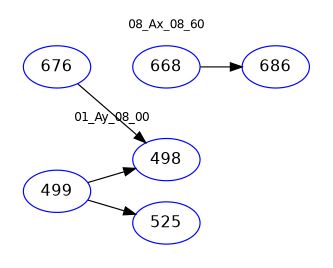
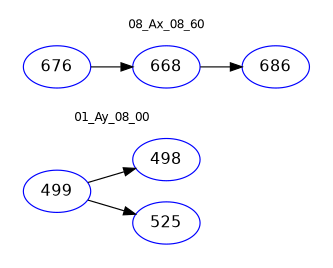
(113, 114) -> (106, 67)
